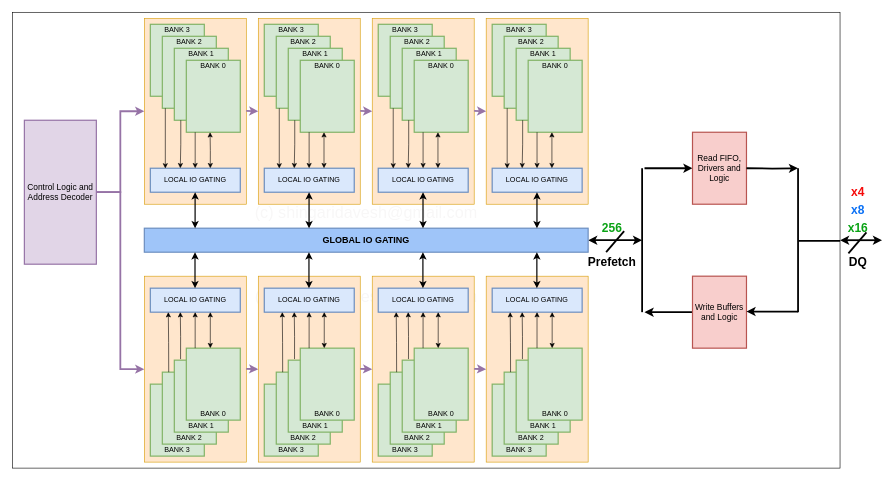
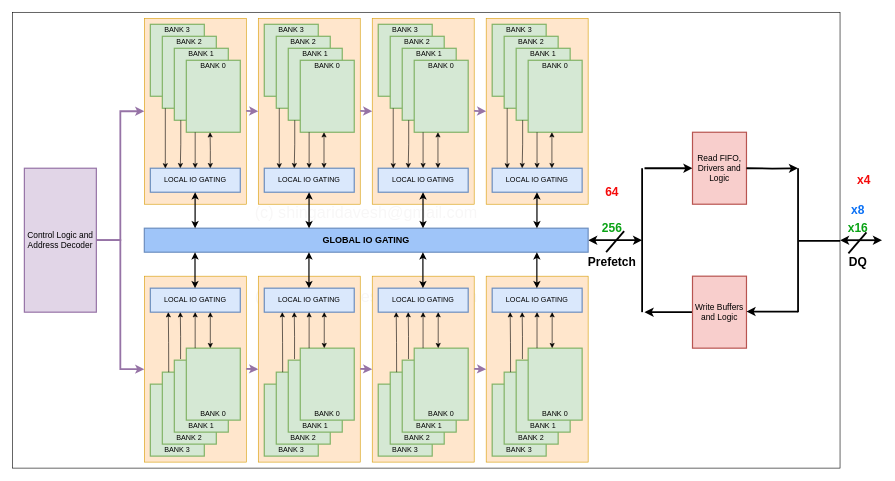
(60, 192) -> (60, 240)
none -> (612, 192)
(858, 192) -> (864, 180)
